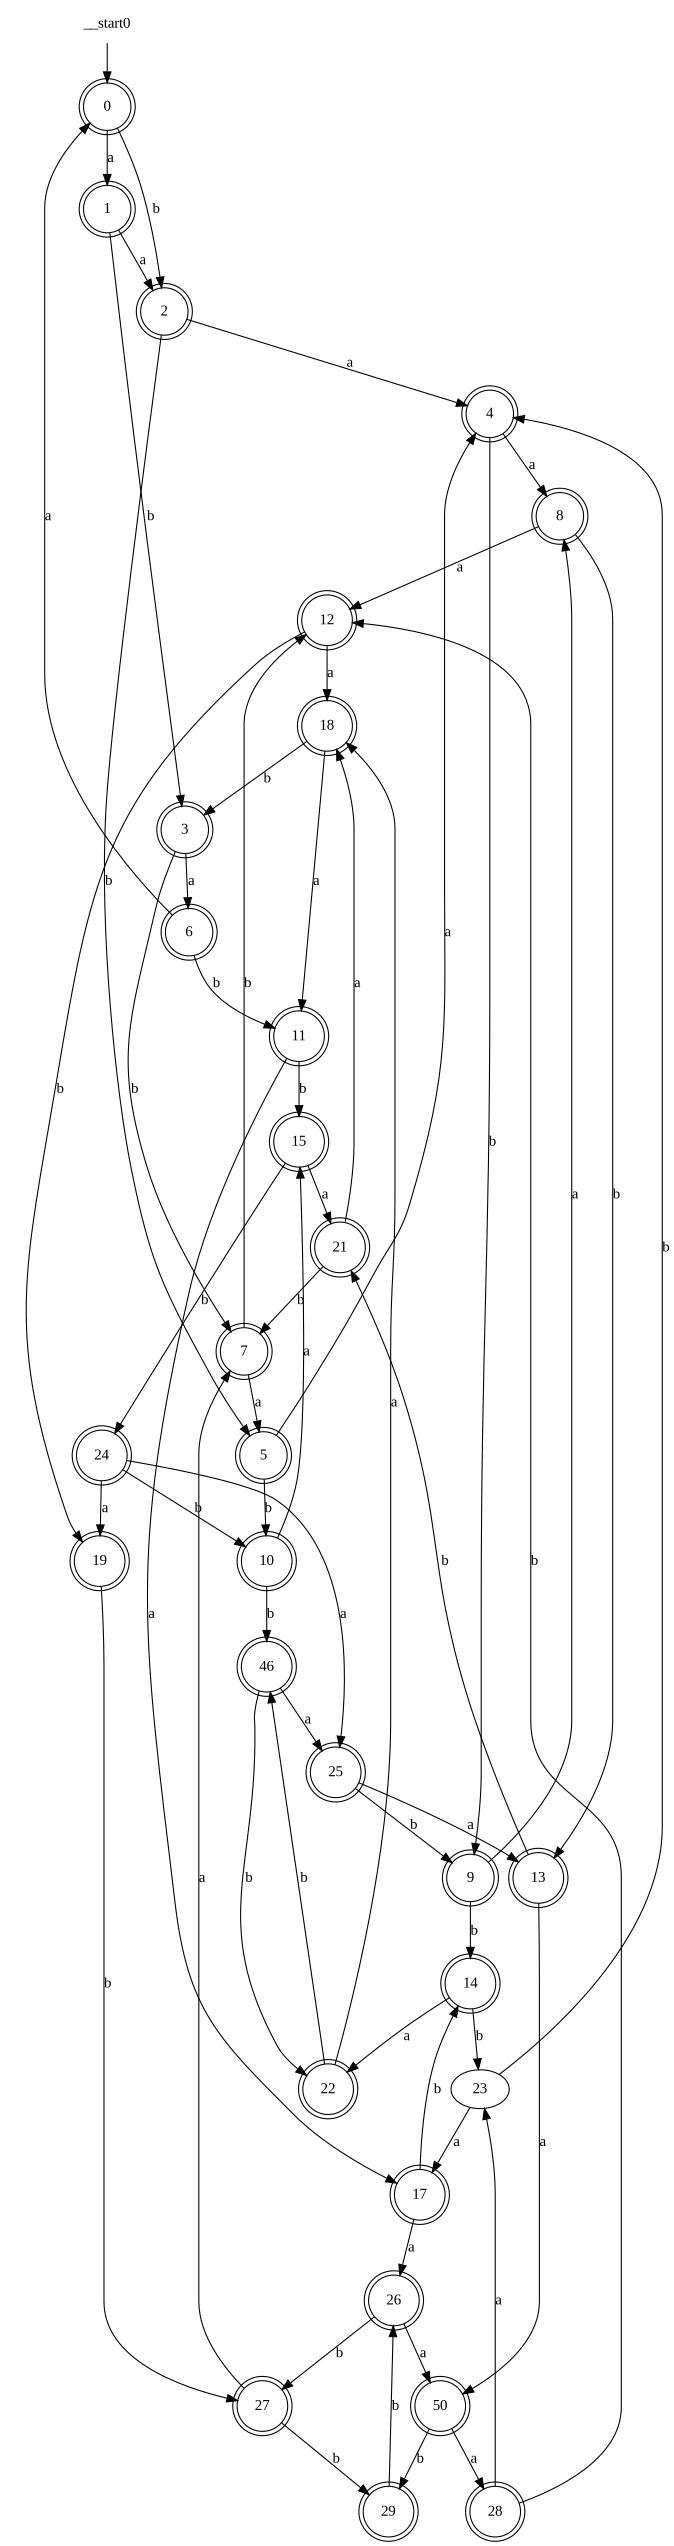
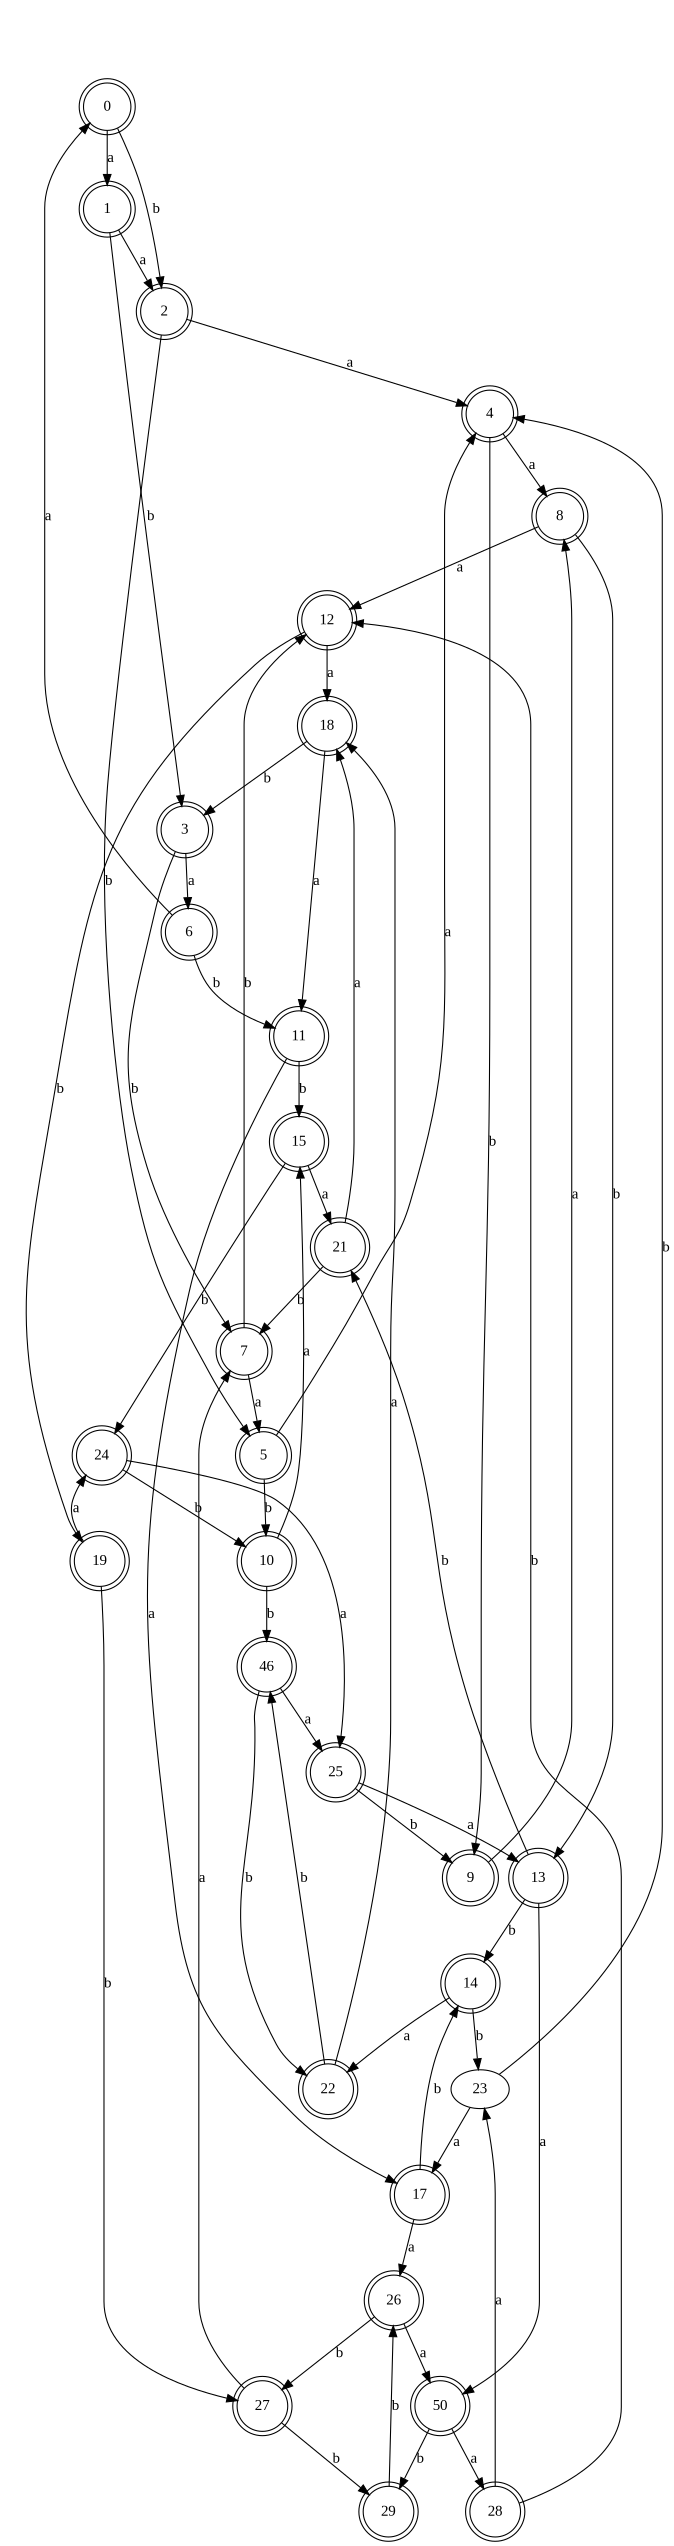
(107, 24) -> none
(101, 1503) -> (72, 1507)
(470, 1925) -> (507, 1926)
